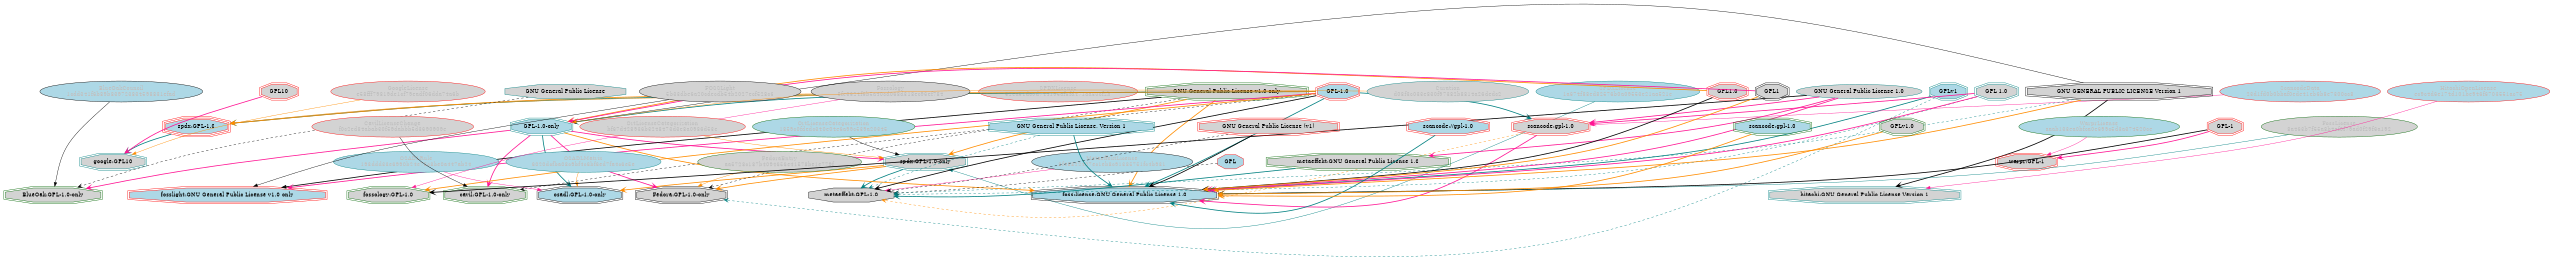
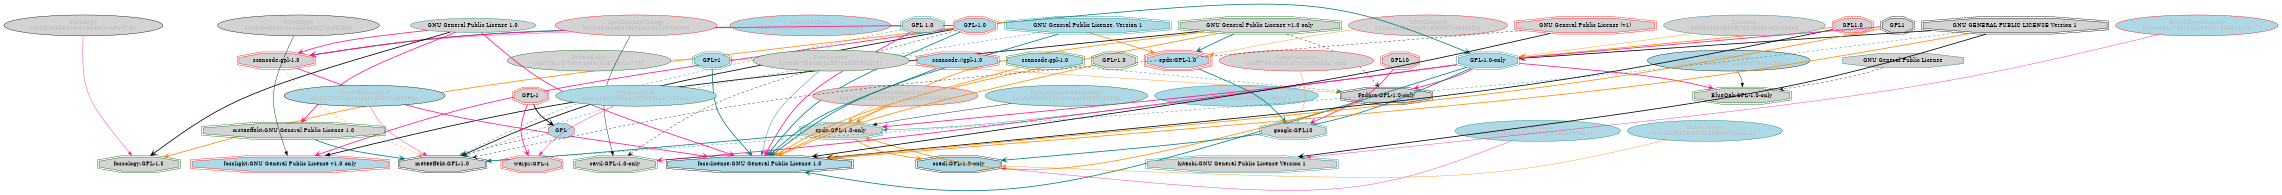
(1330, 20) -> (1727, 44)
(815, 175) -> (1116, 161)
(883, 177) -> (714, 142)
(819, 178) -> (1143, 164)
(1815, 180) -> (540, 115)
(851, 195) -> (443, 164)
